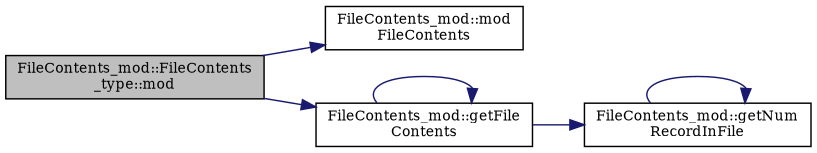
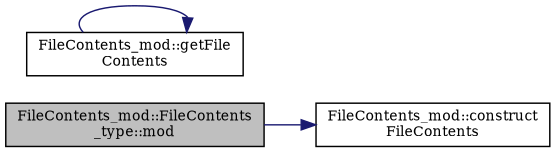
(424, 28) -> (433, 125)
(283, 102) -> none
(698, 125) -> none
